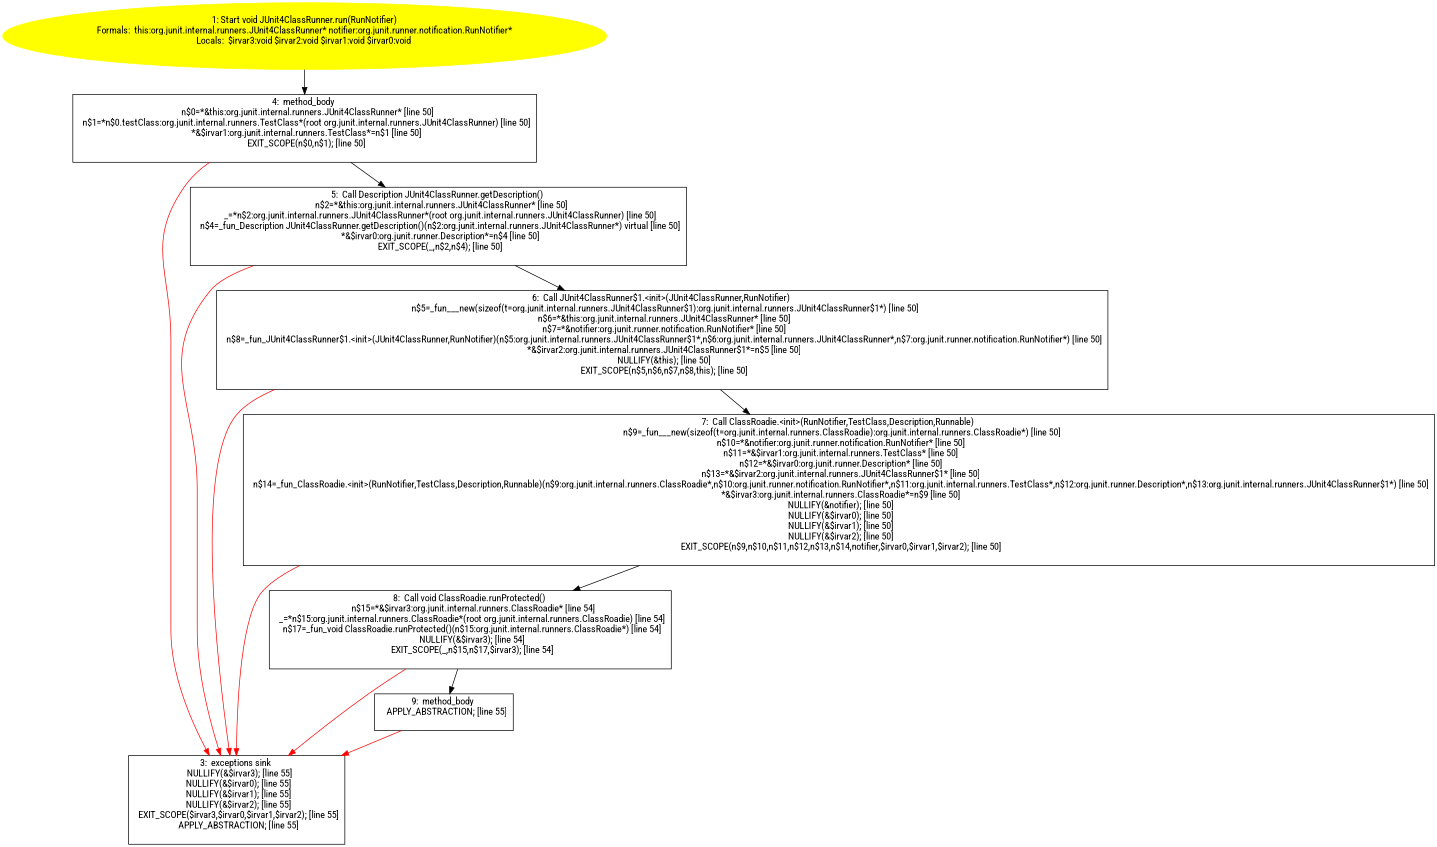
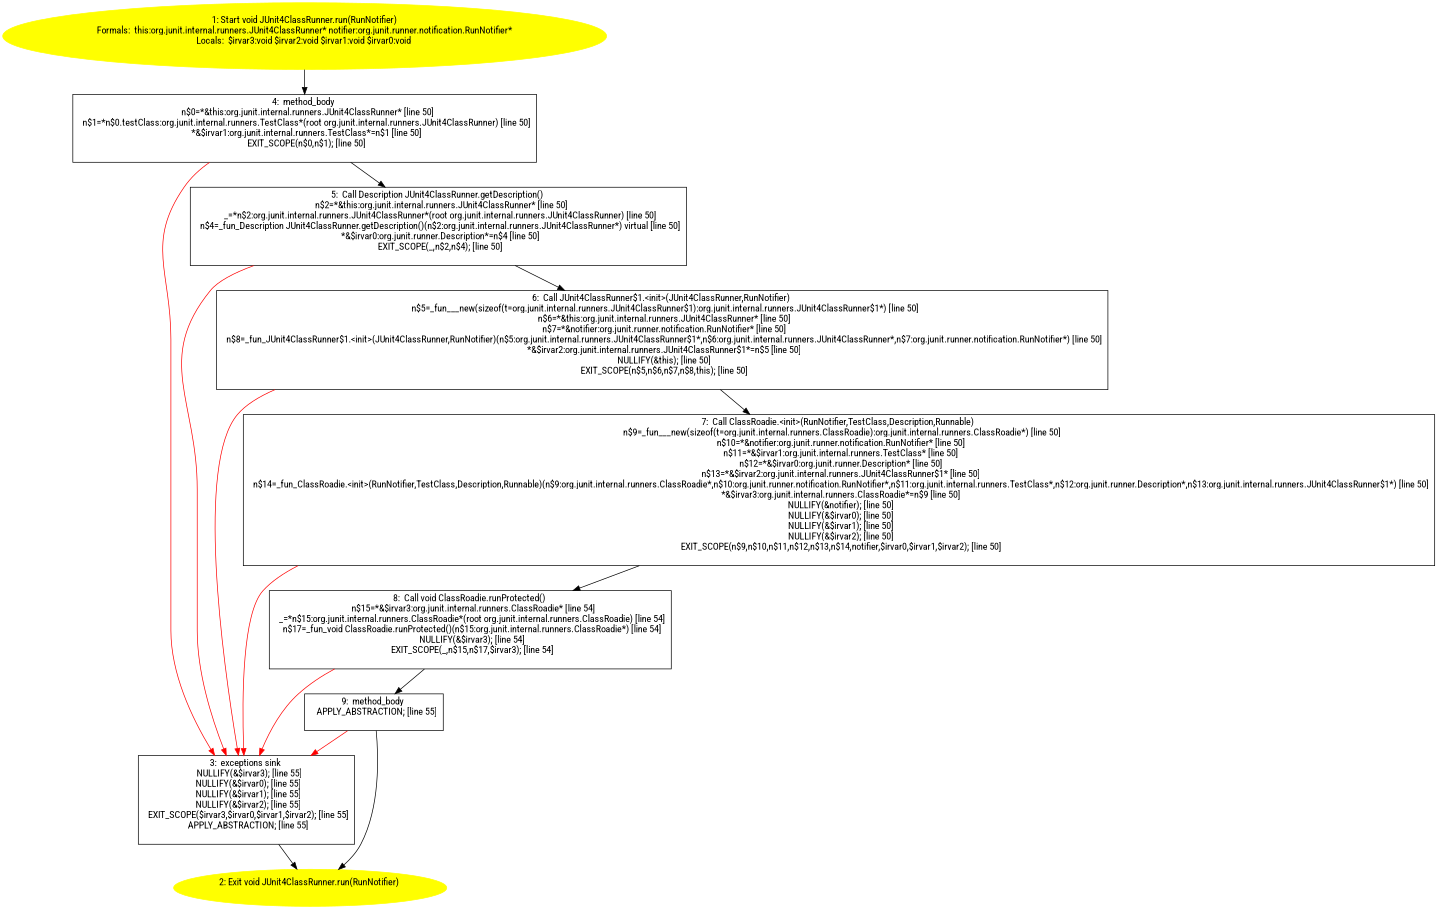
none -> (310, 888)
